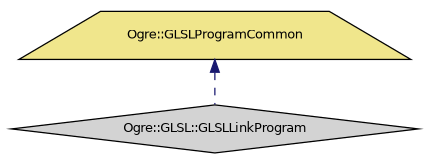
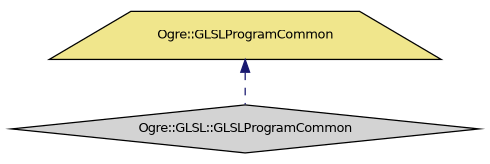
(215, 129) -> (245, 129)
